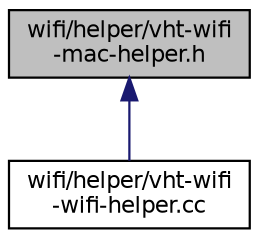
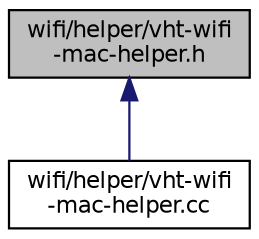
(129, 195) -> (129, 195)
